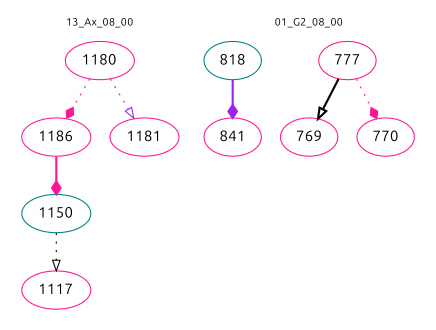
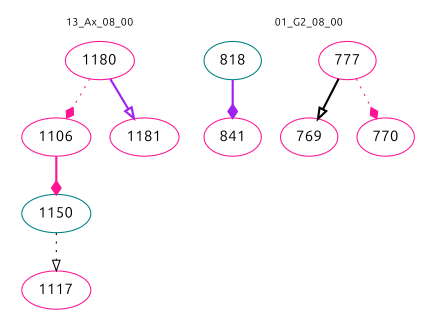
(119, 94) -> (119, 94)
(56, 137) -> (56, 137)
